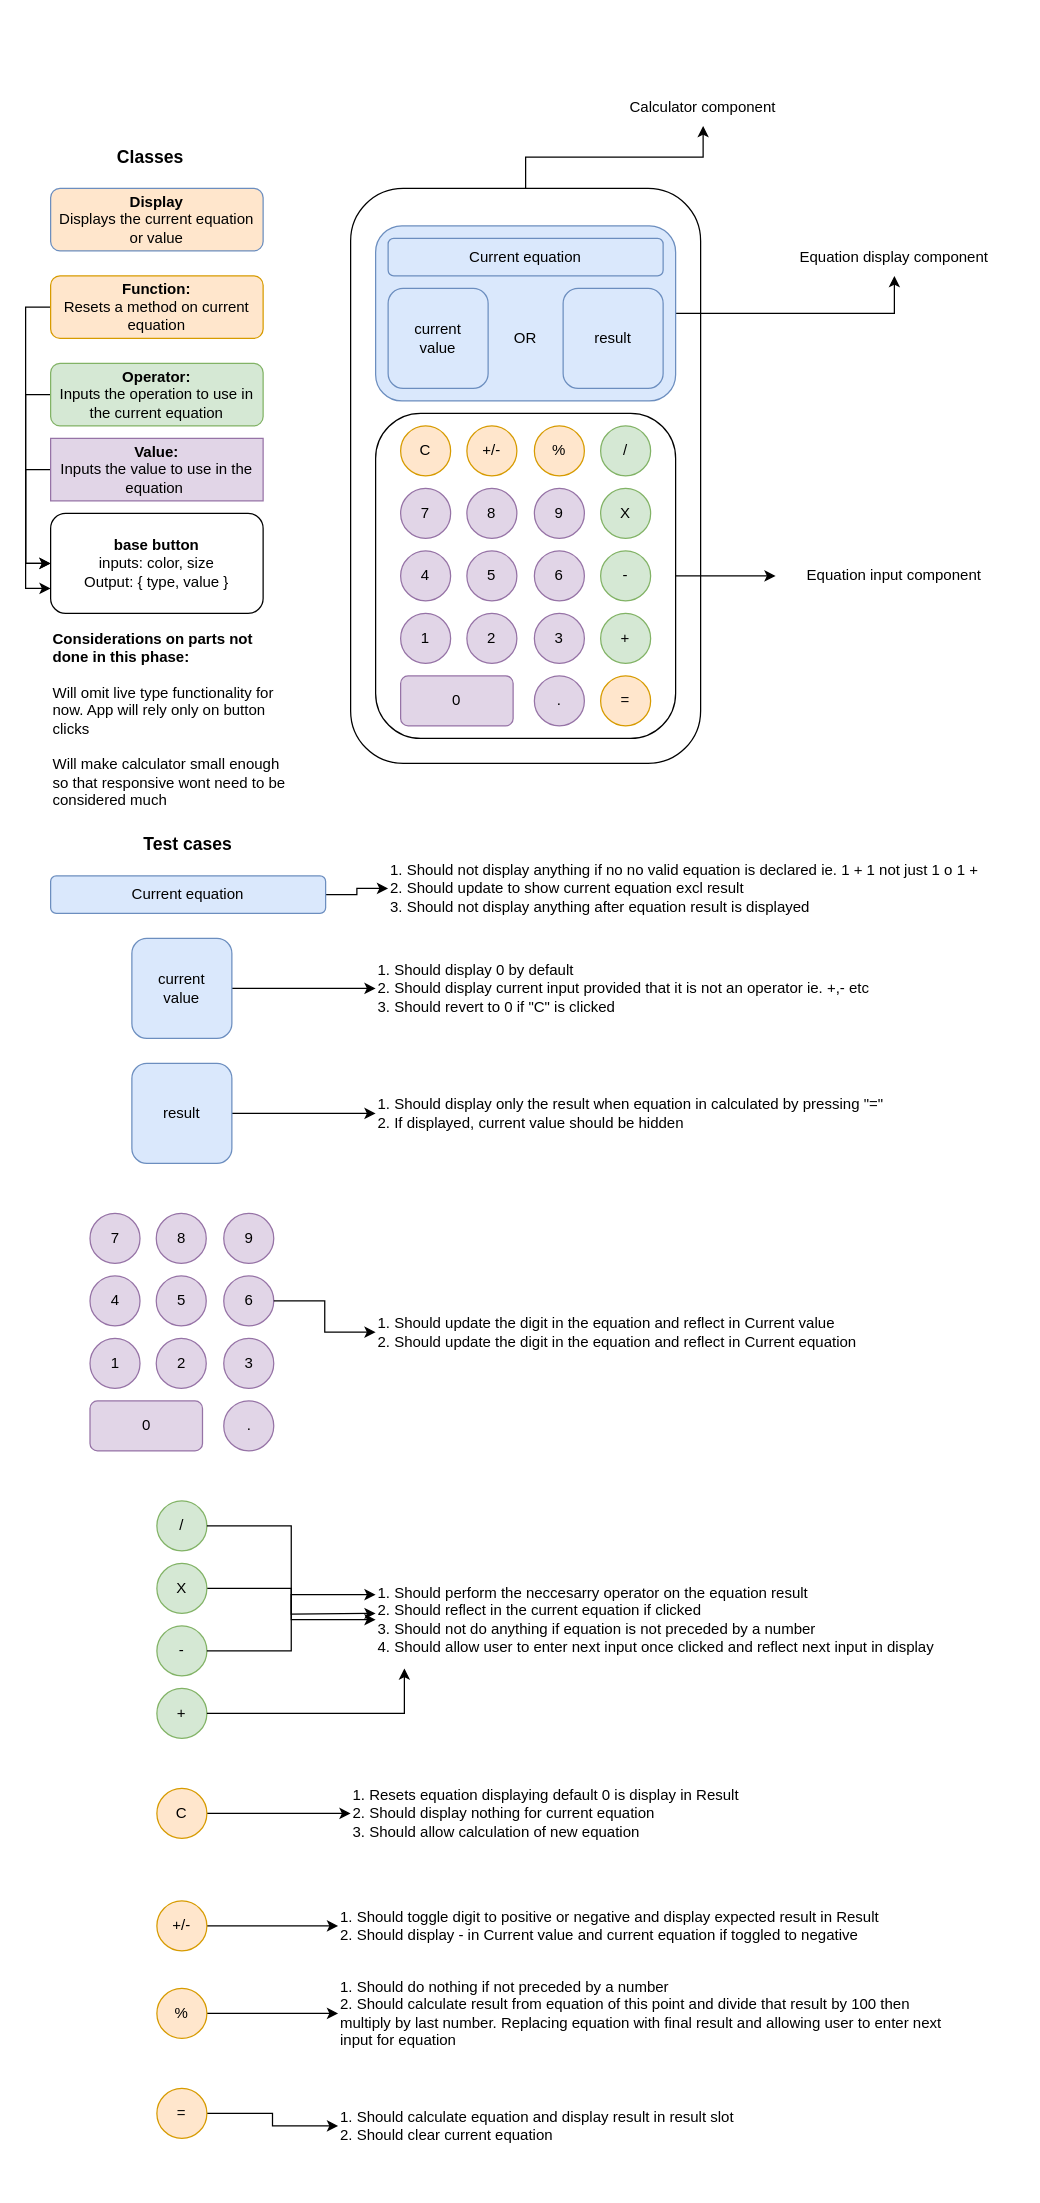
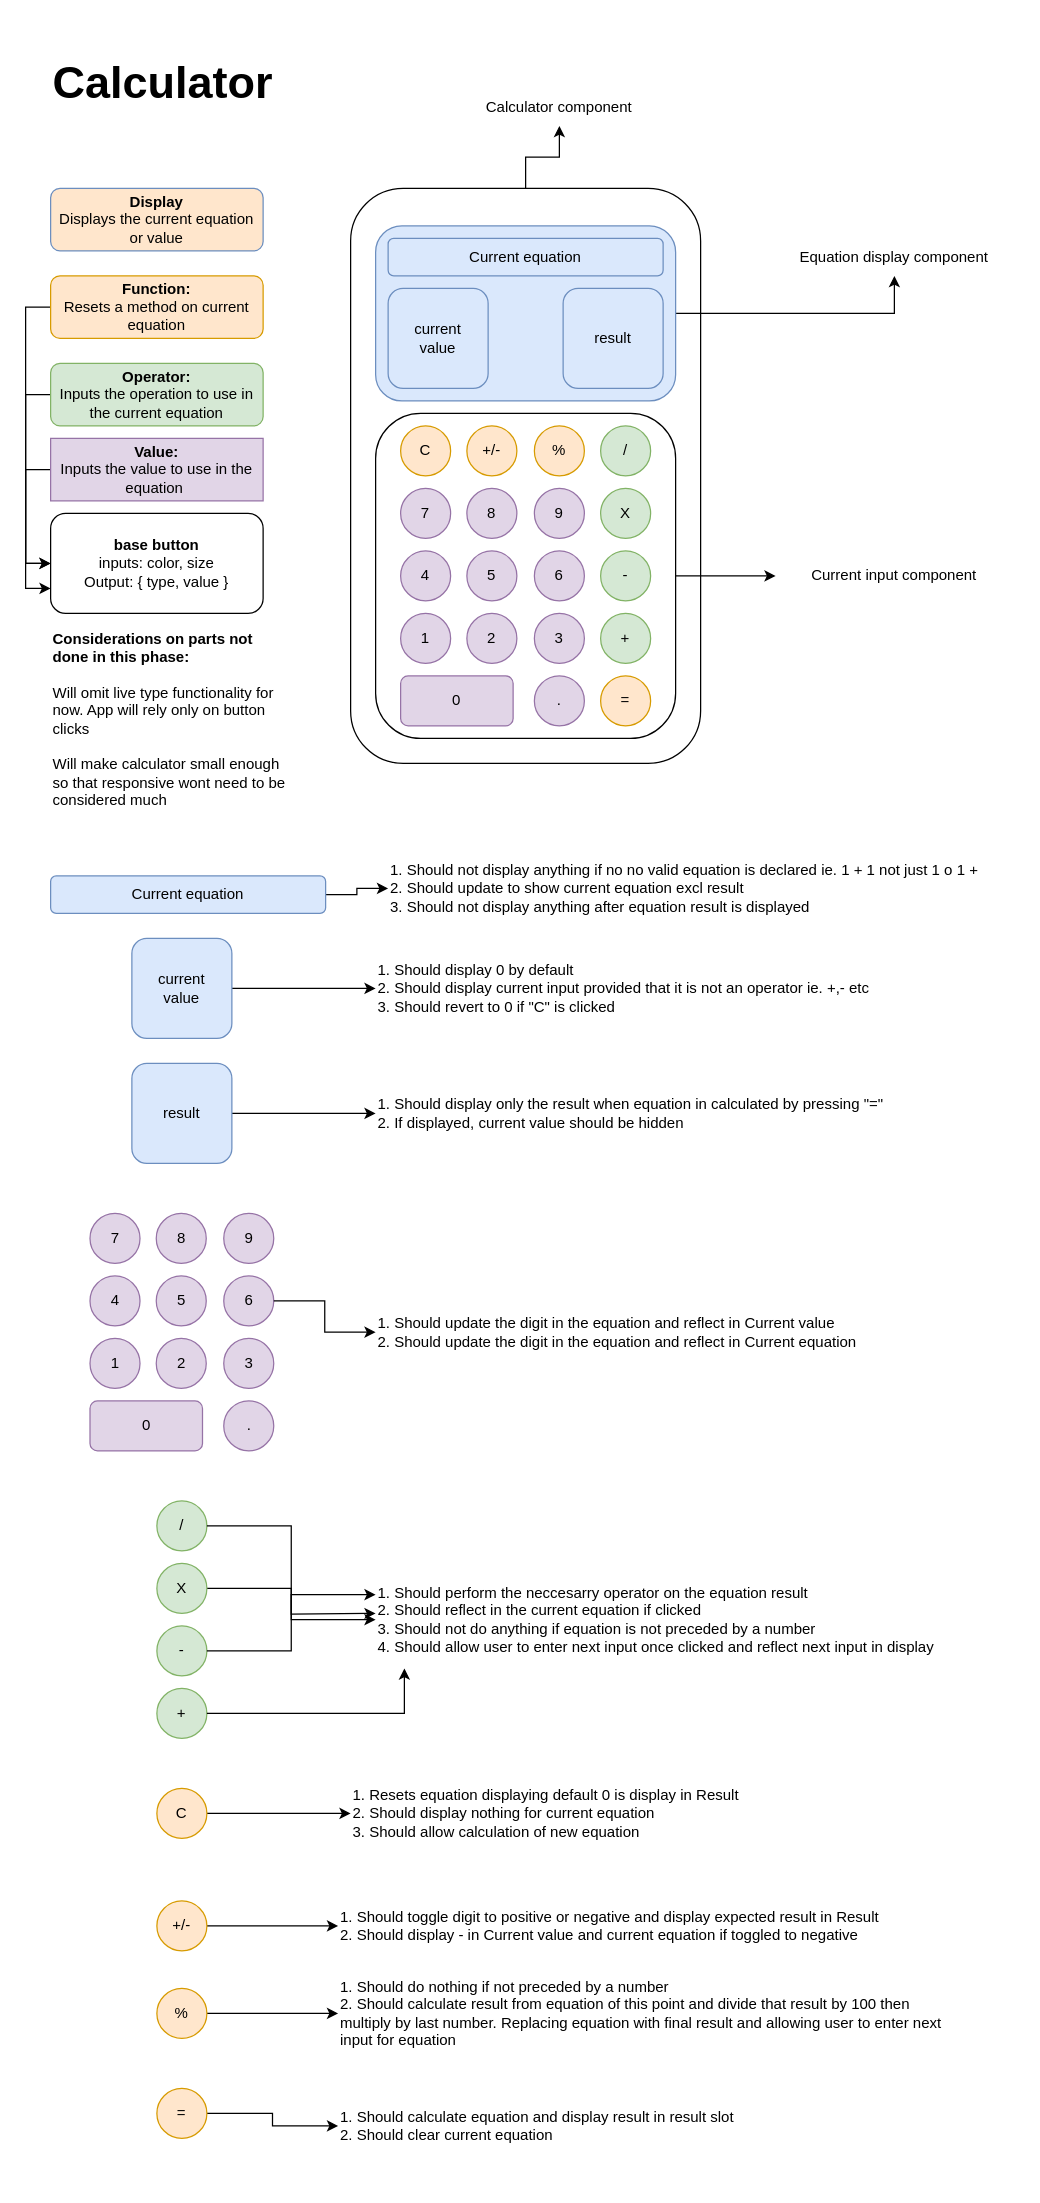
none -> (169, 82)
(703, 107) -> (559, 107)
(151, 157) -> none
(526, 338) -> none
(894, 576) -> (894, 576)
(188, 844) -> none
